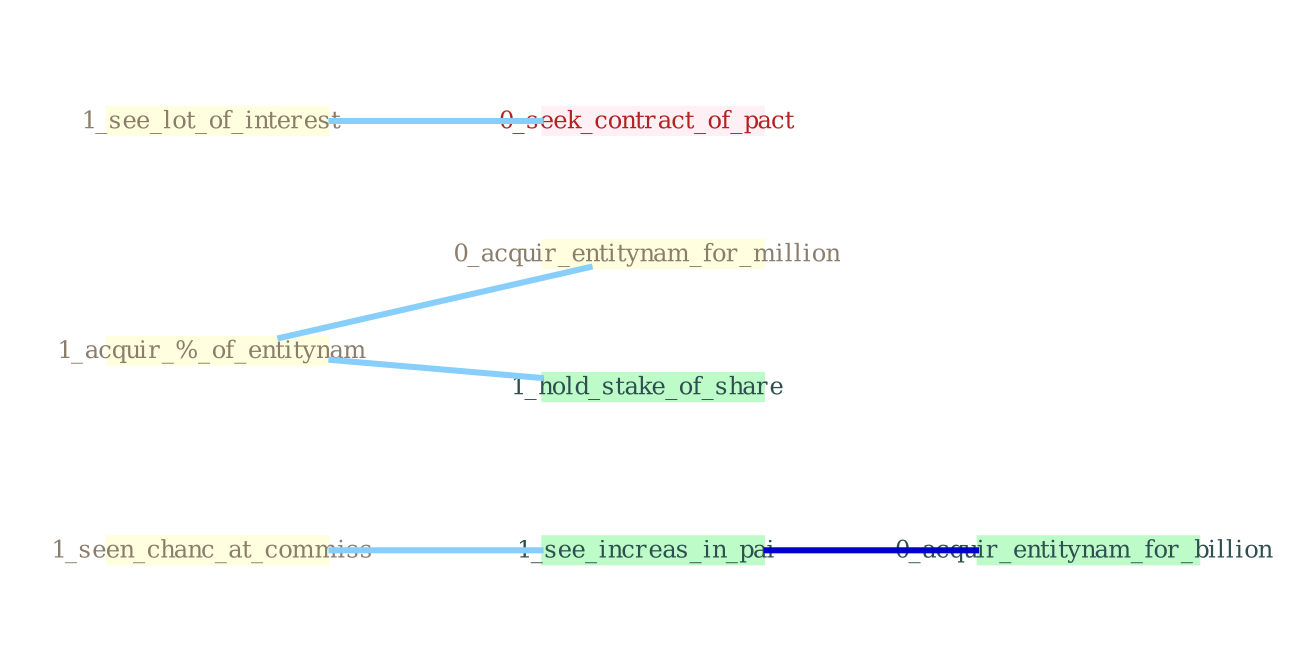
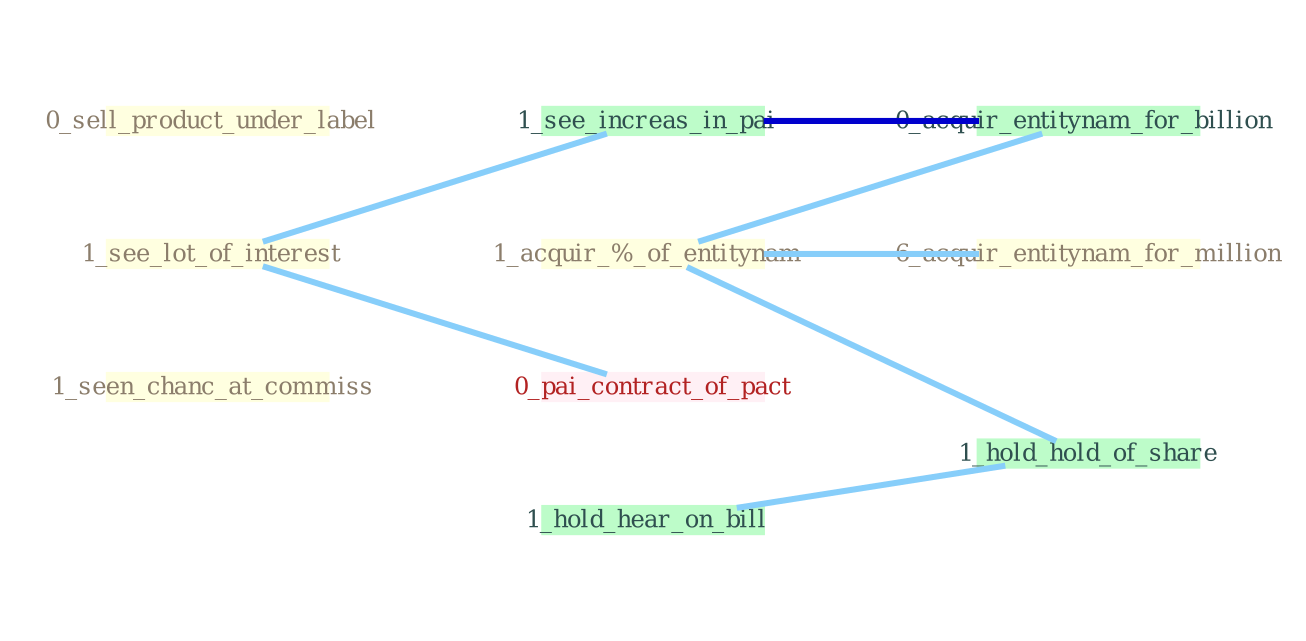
none -> (218, 121)
(653, 121) -> (653, 387)
none -> (870, 188)
(653, 254) -> (1088, 254)
(653, 387) -> (1088, 454)
none -> (653, 520)
(436, 550) -> (435, 188)
